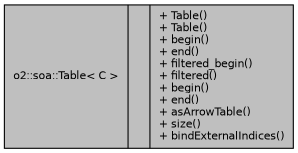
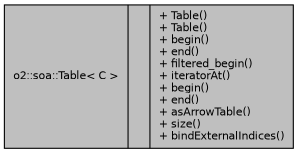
(188, 76) -> (195, 76)
